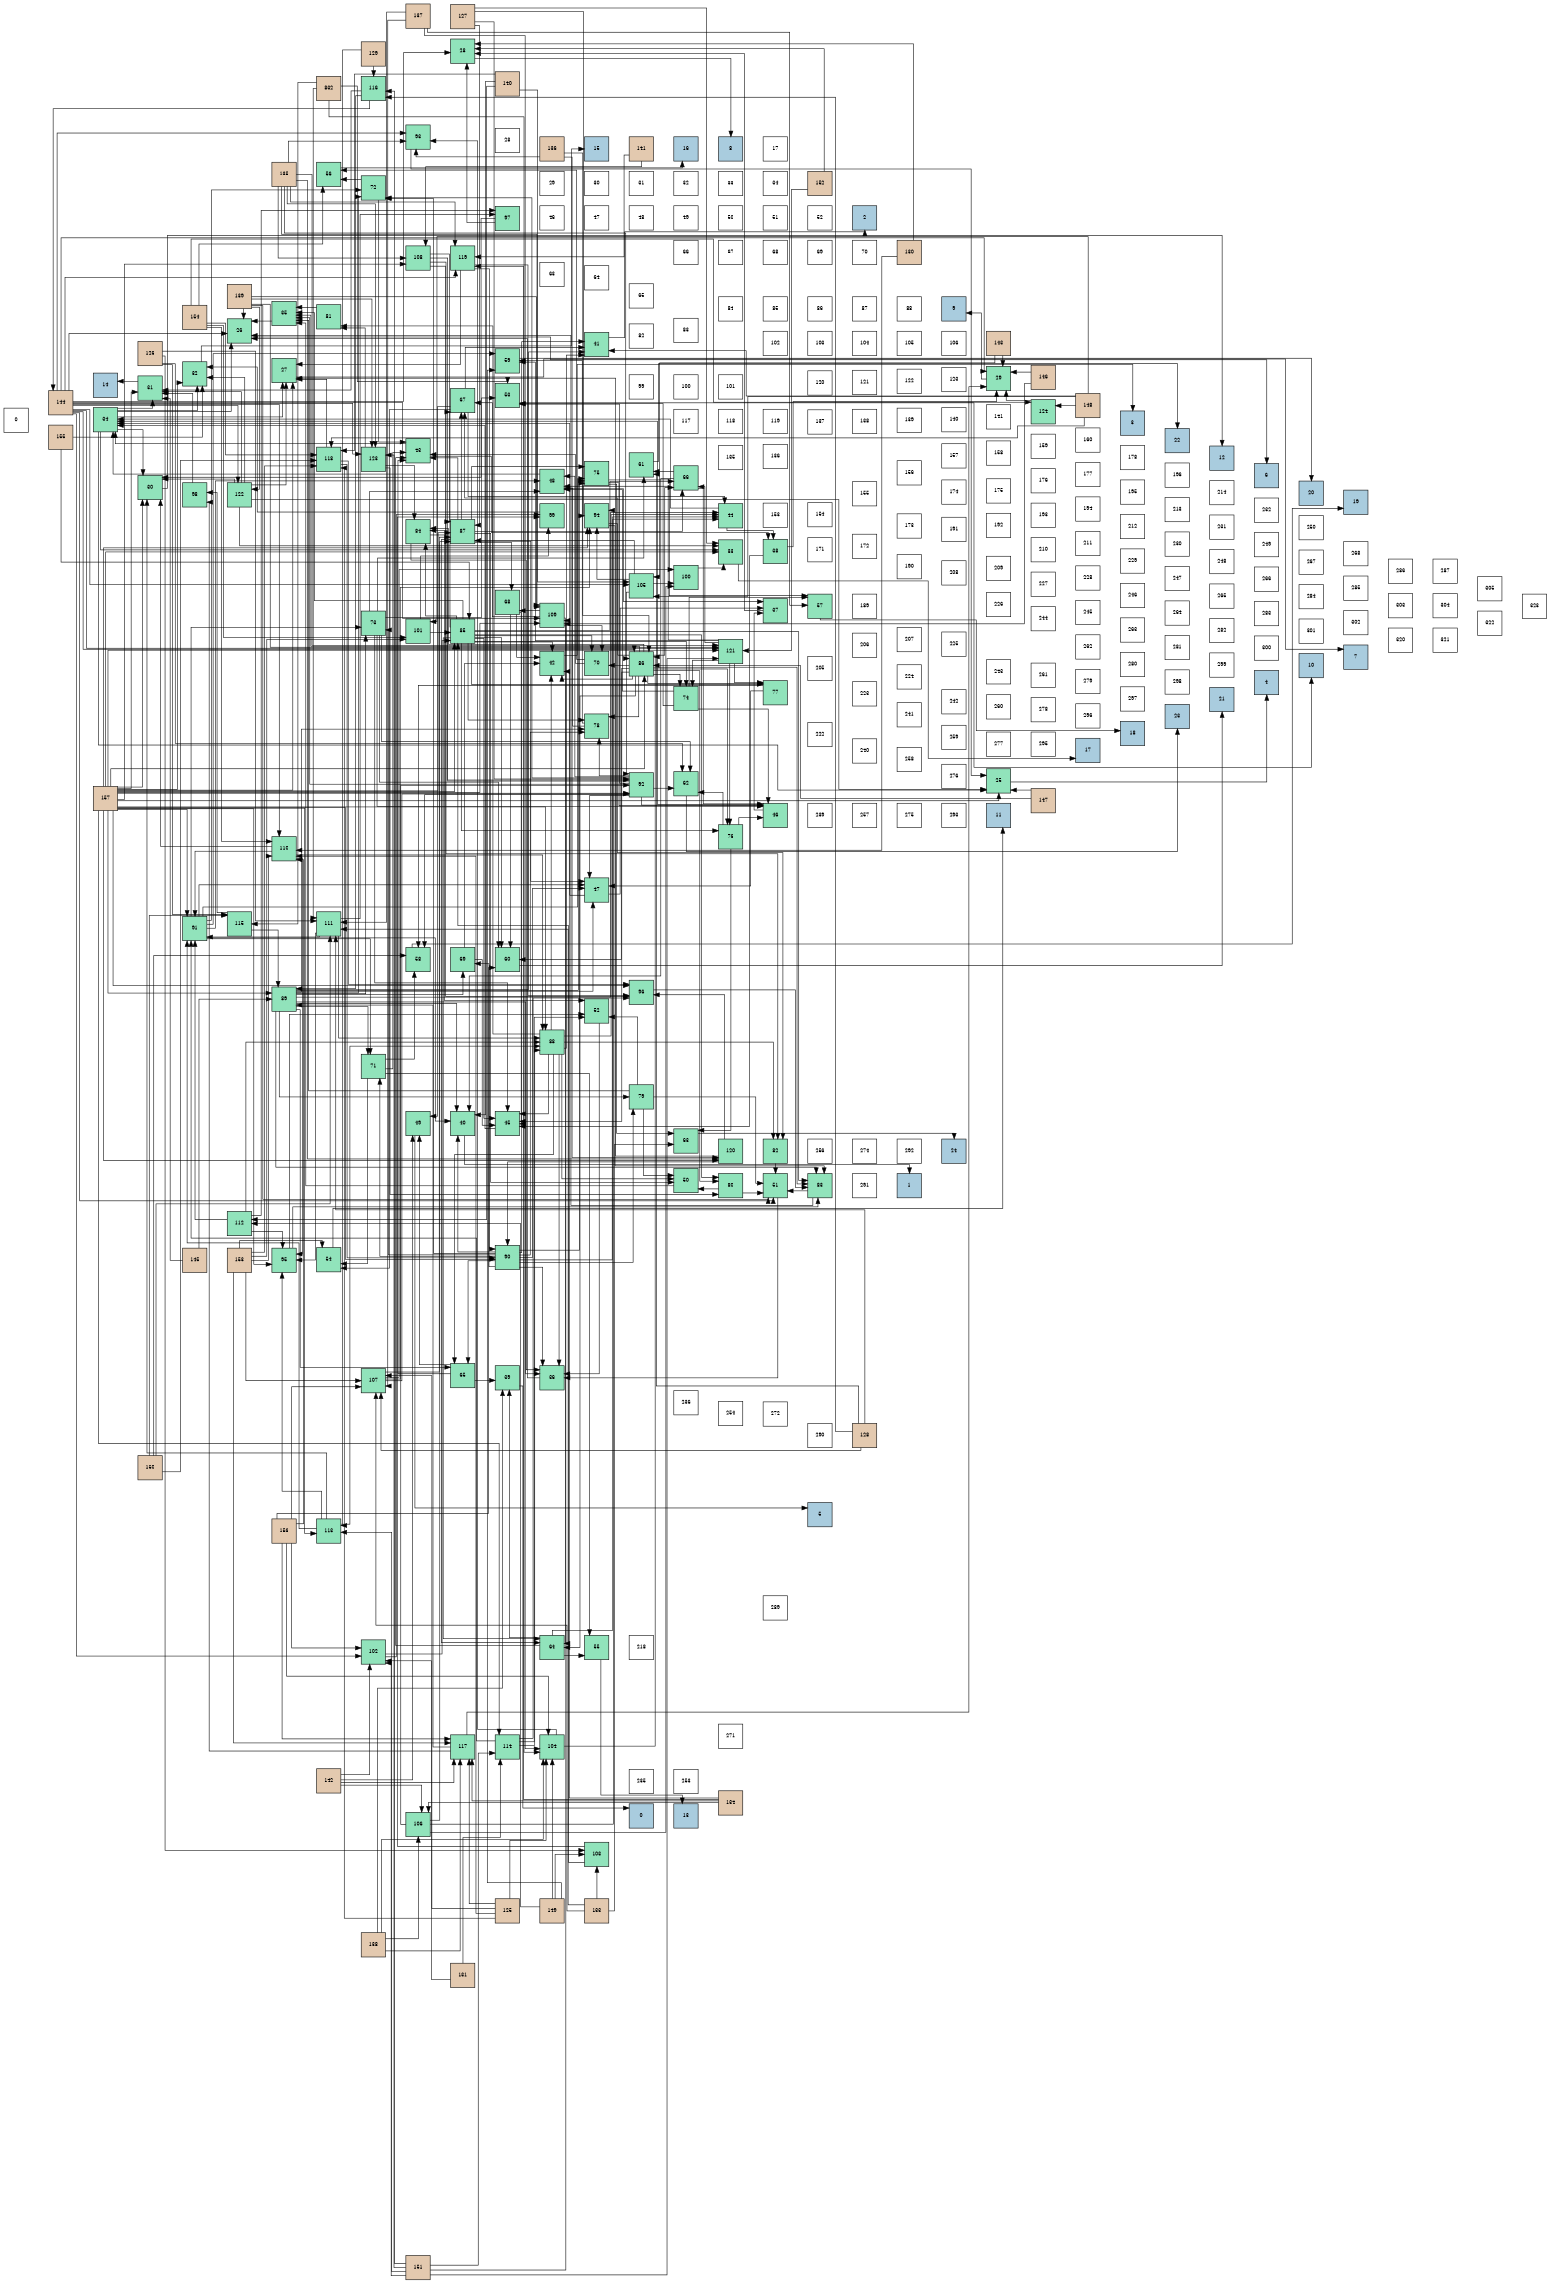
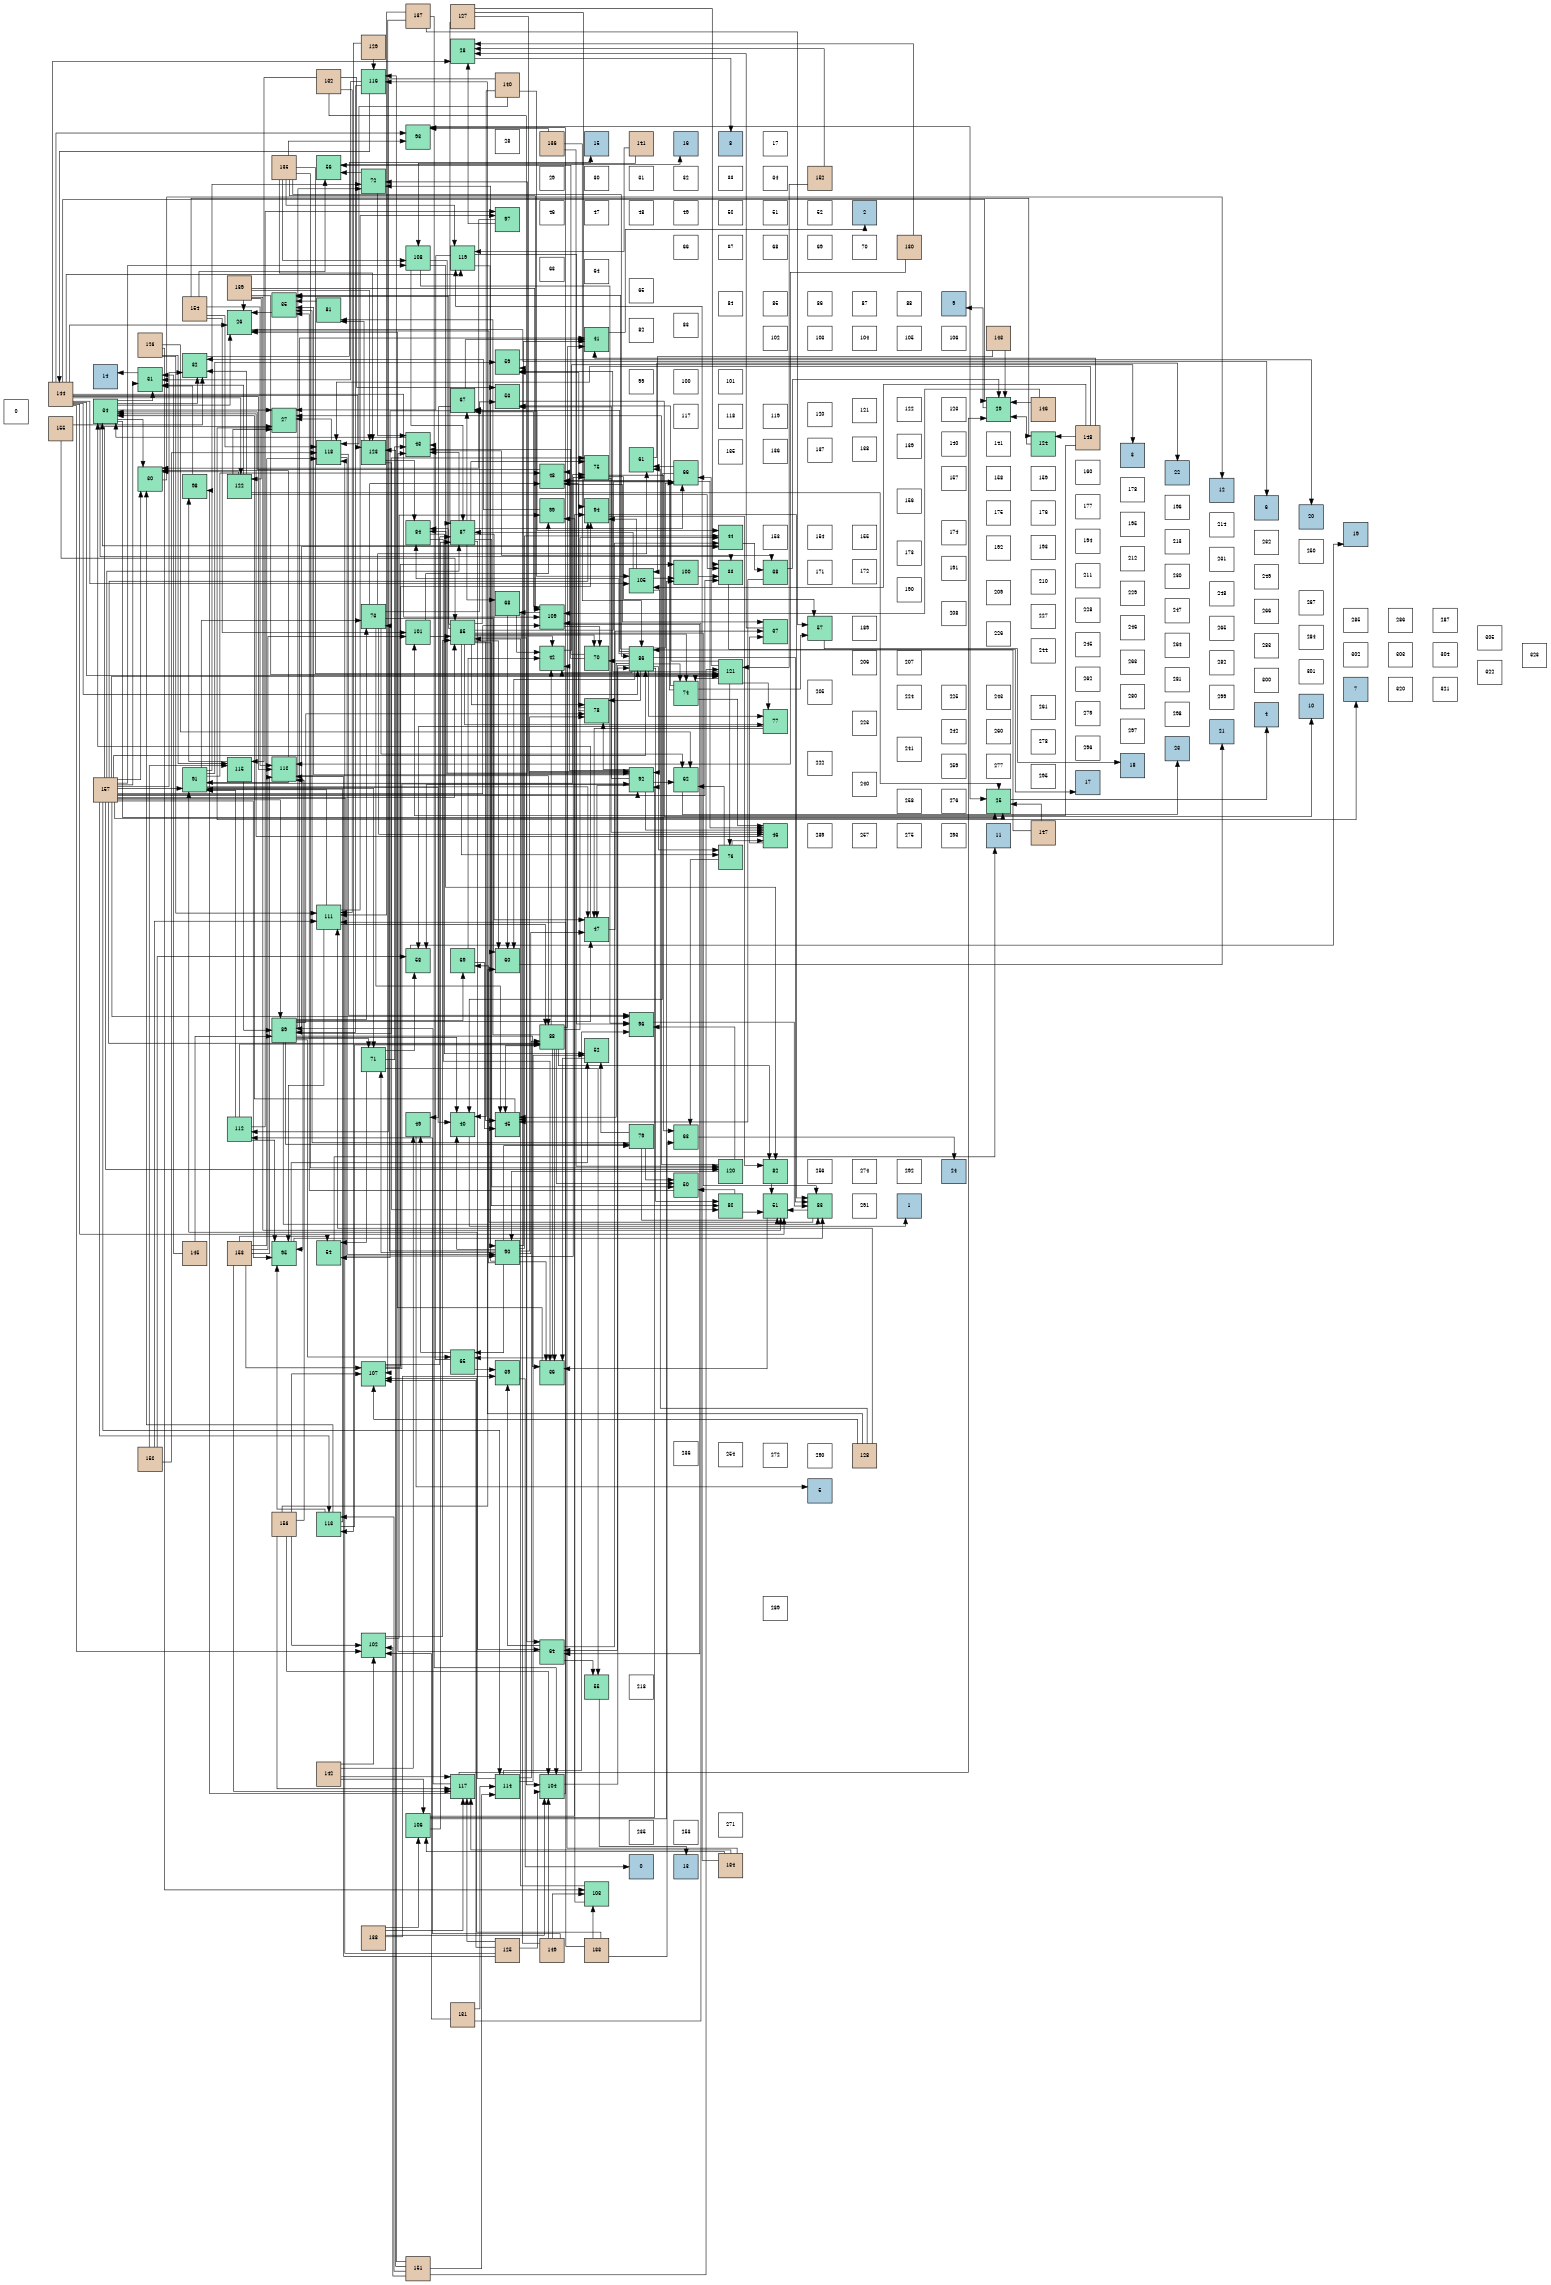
(329, 88) -> (329, 82)
(1356, 554) -> none
(566, 1959) -> (701, 1370)
